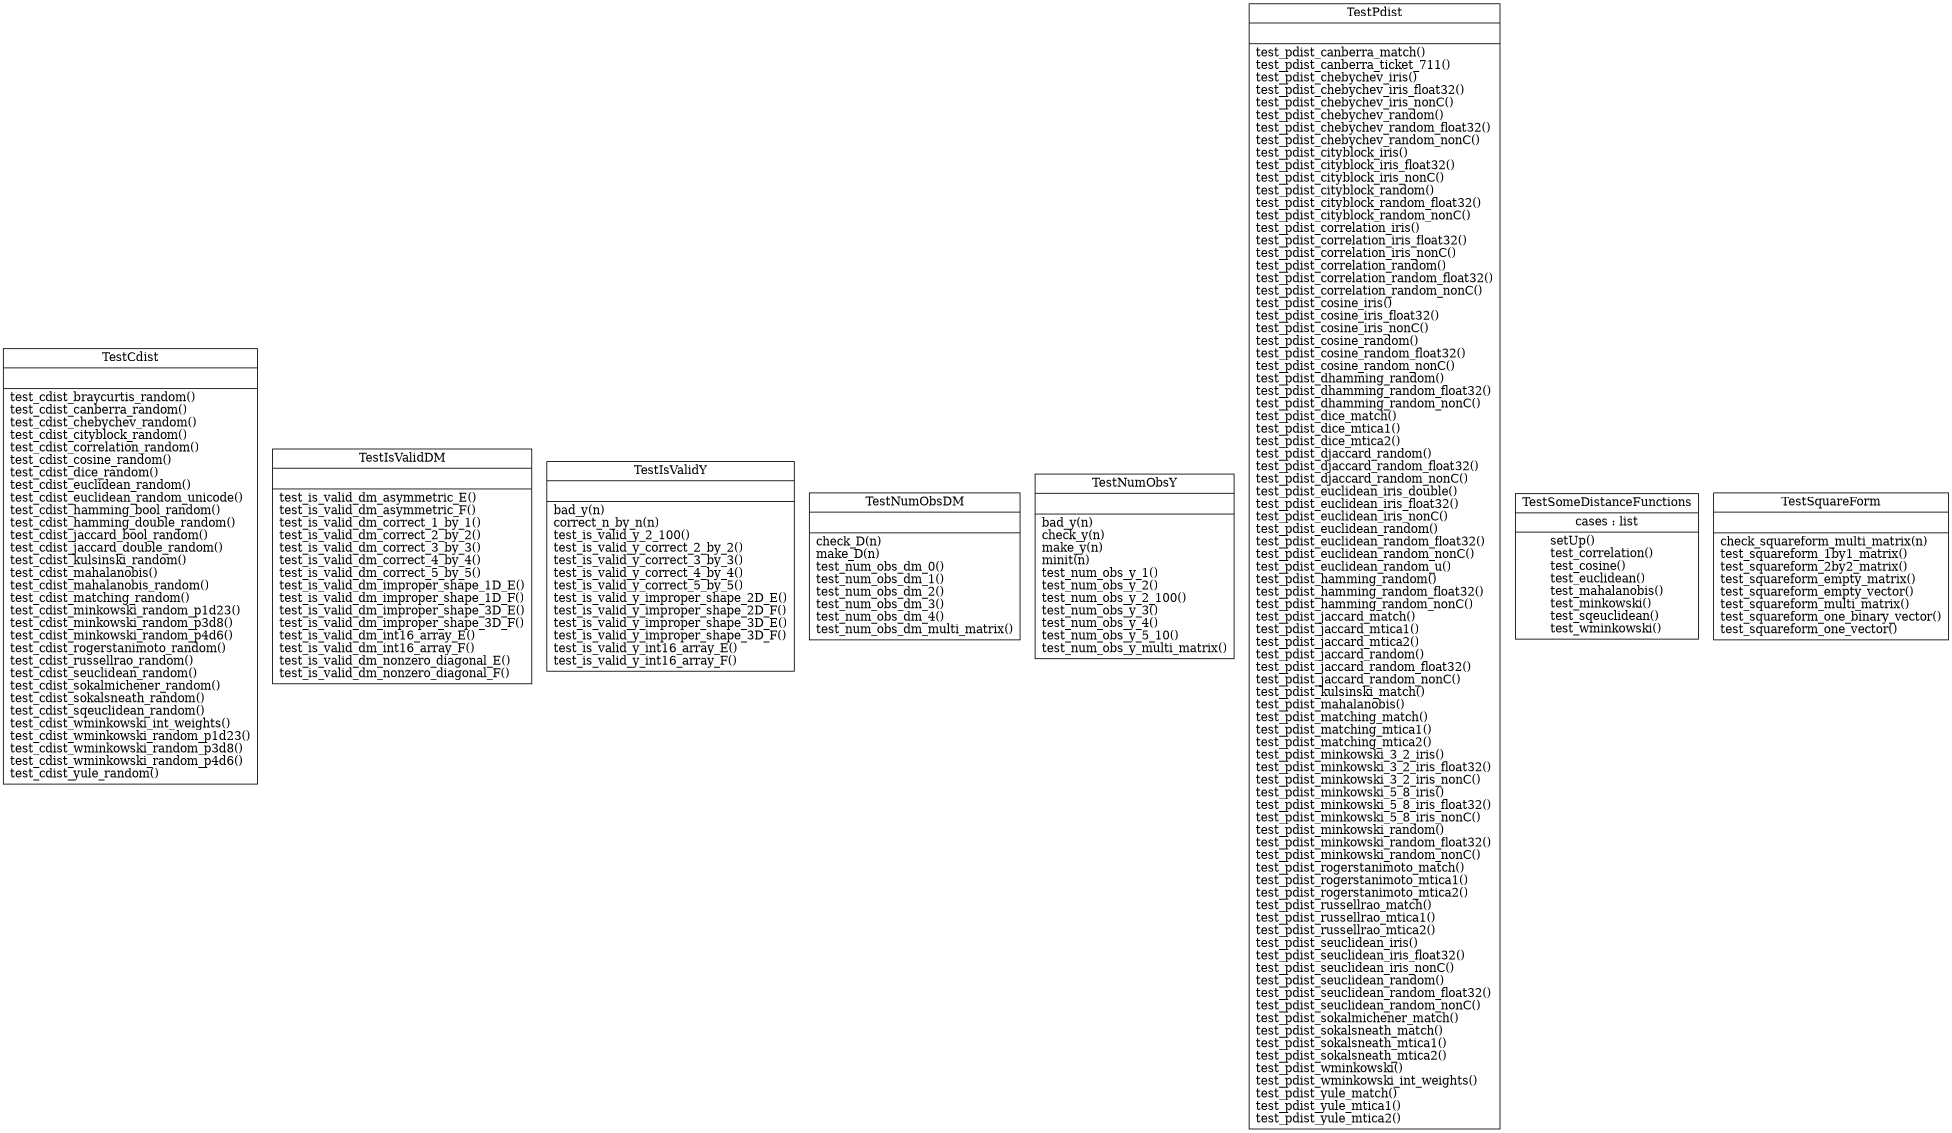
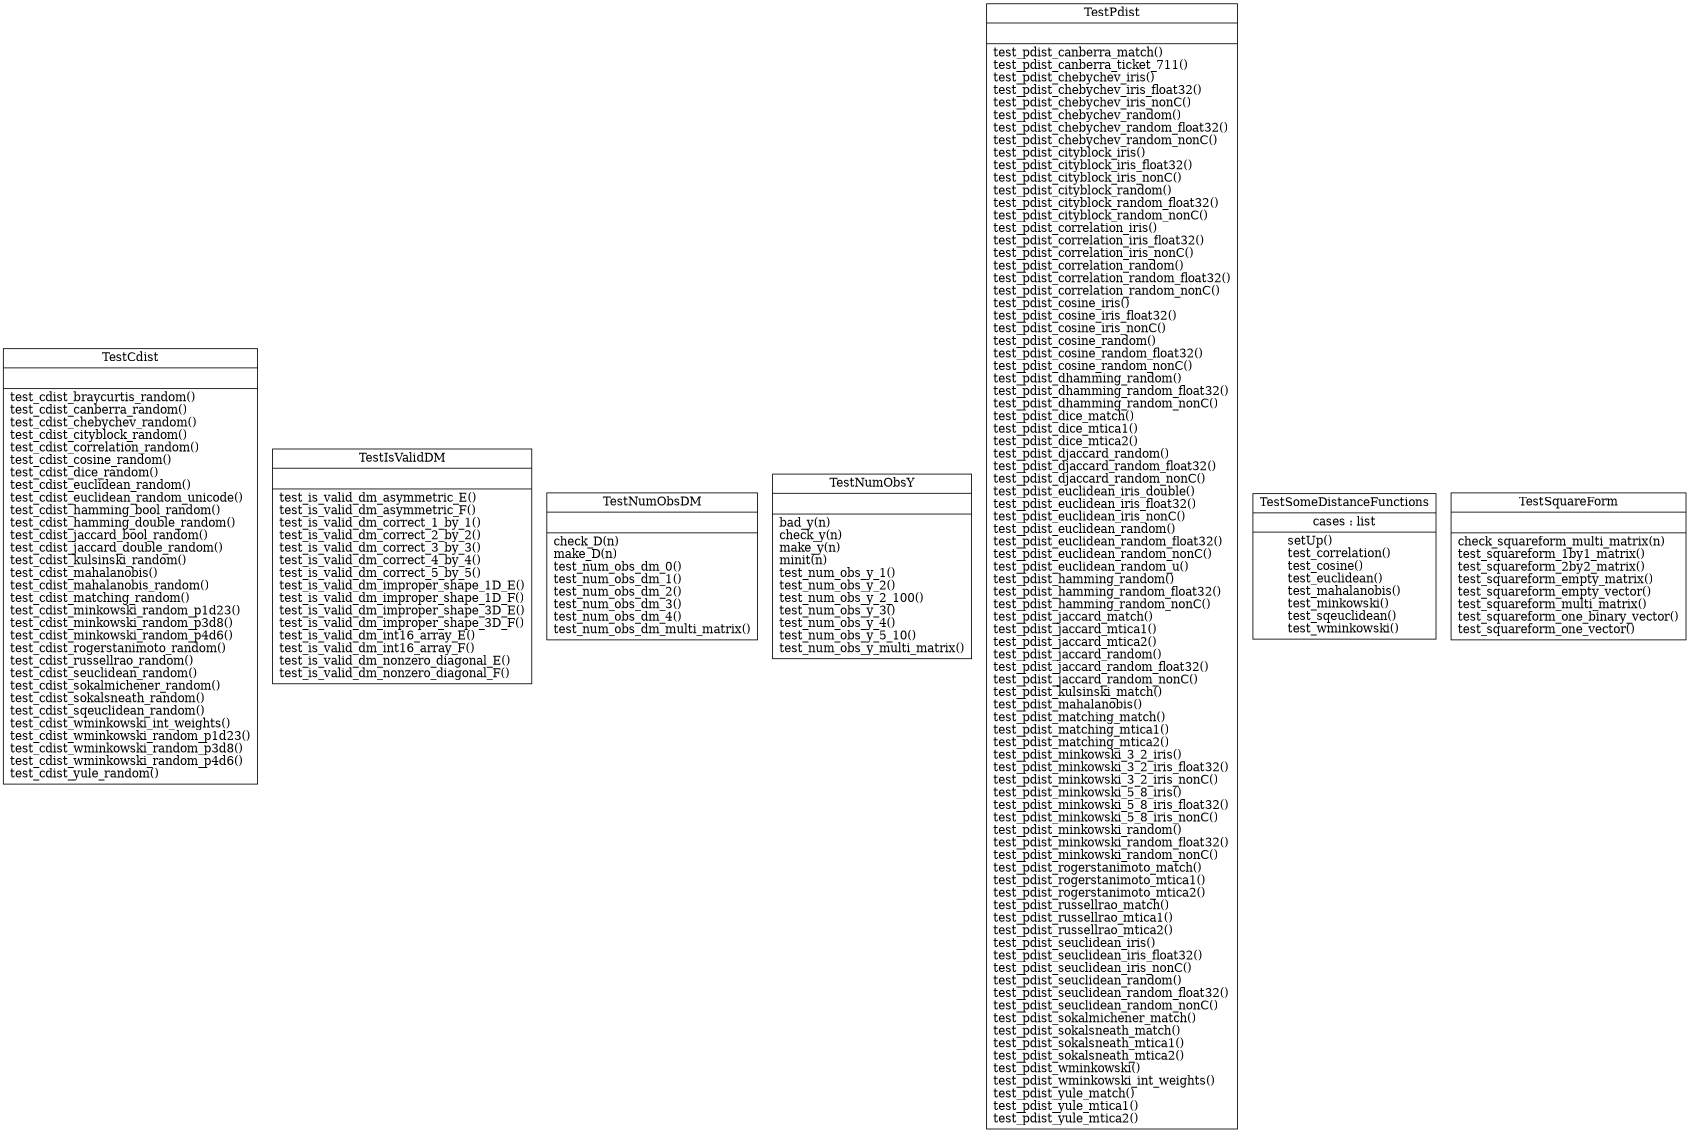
(671, 566) -> none
